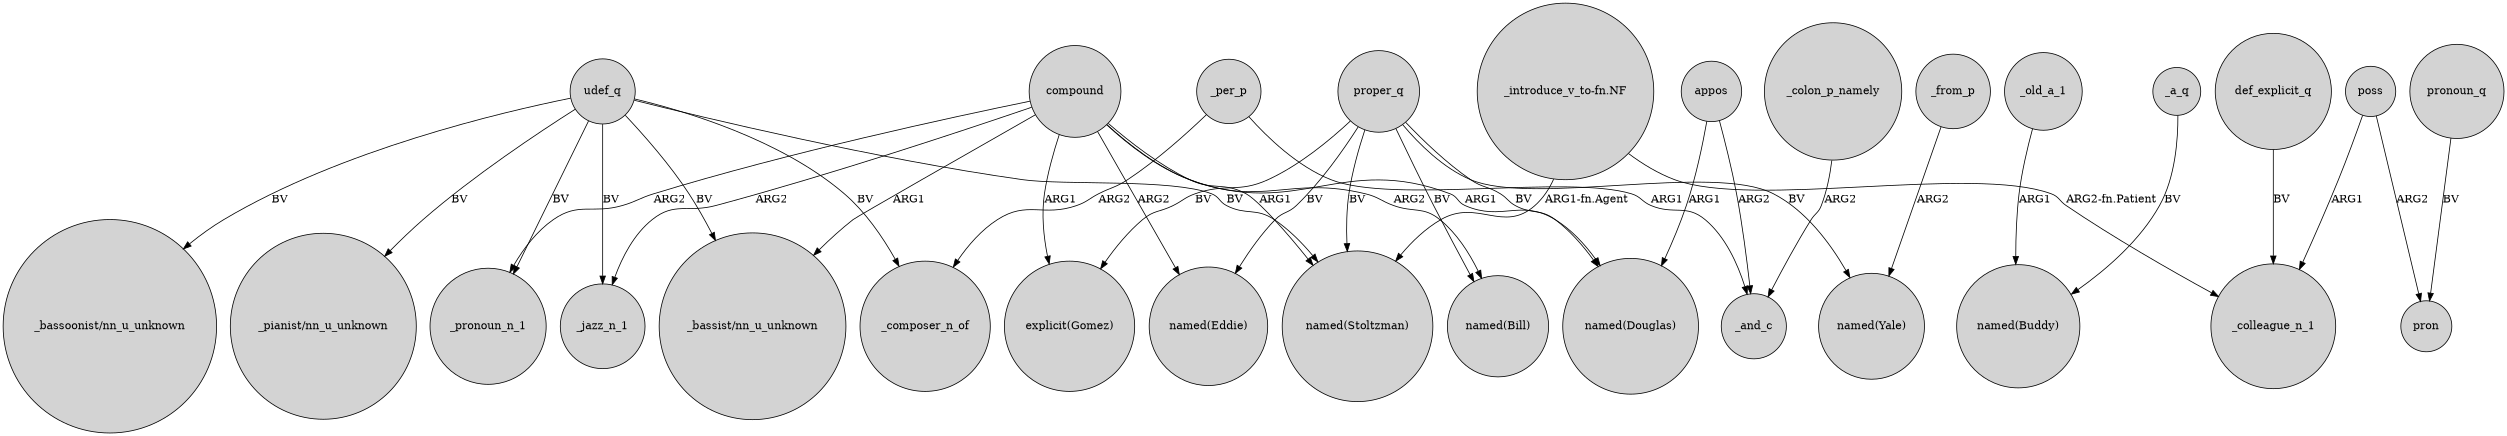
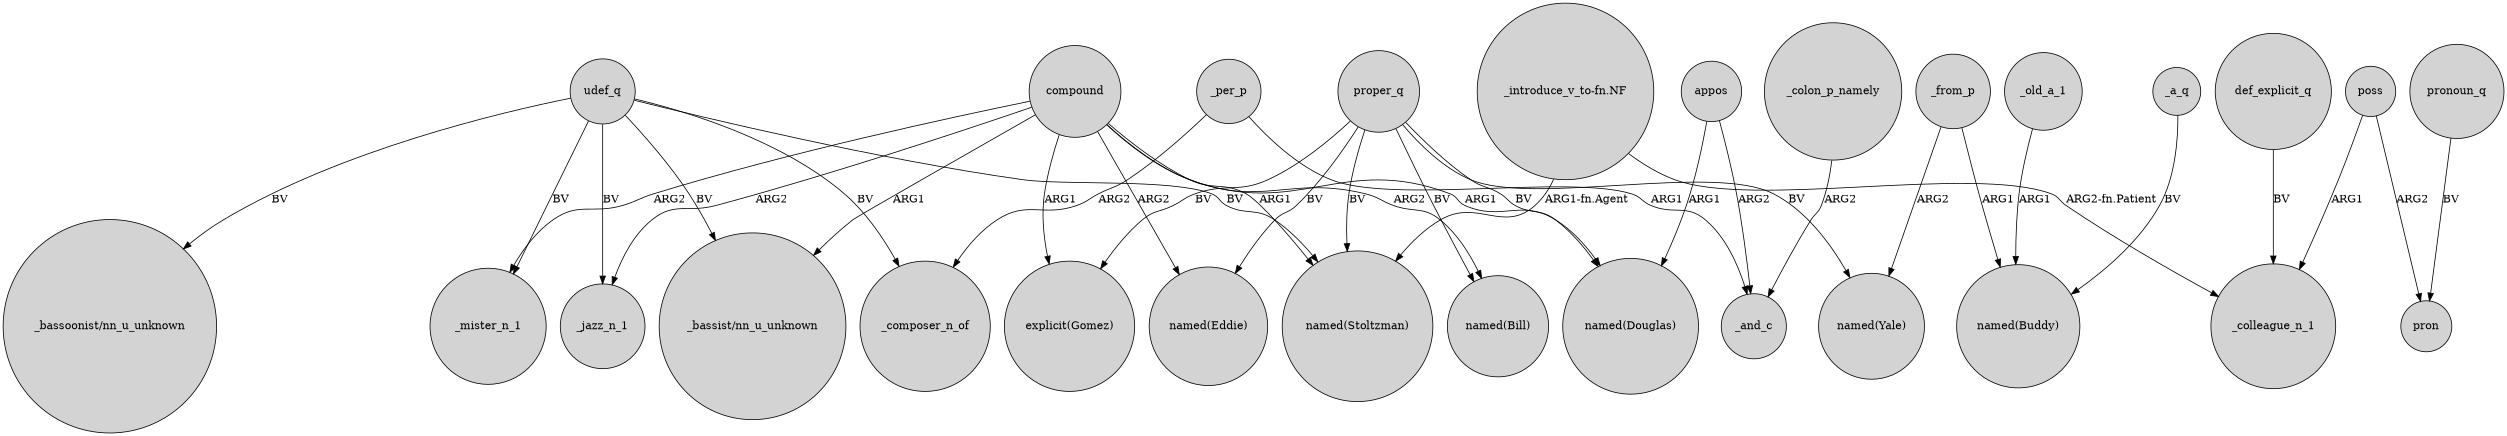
none -> (1979, 194)
(323, 326) -> none
(488, 326) -> (488, 326)
